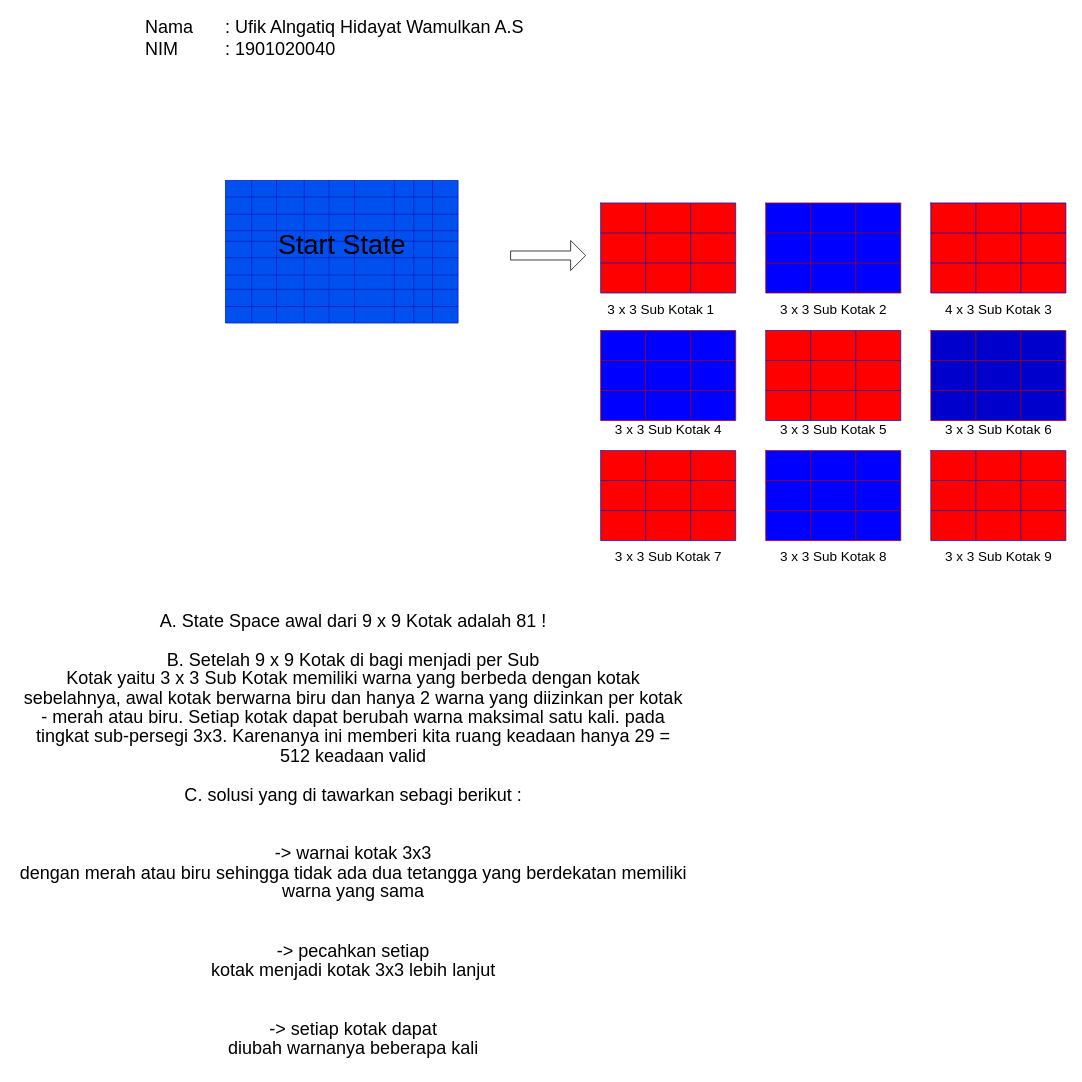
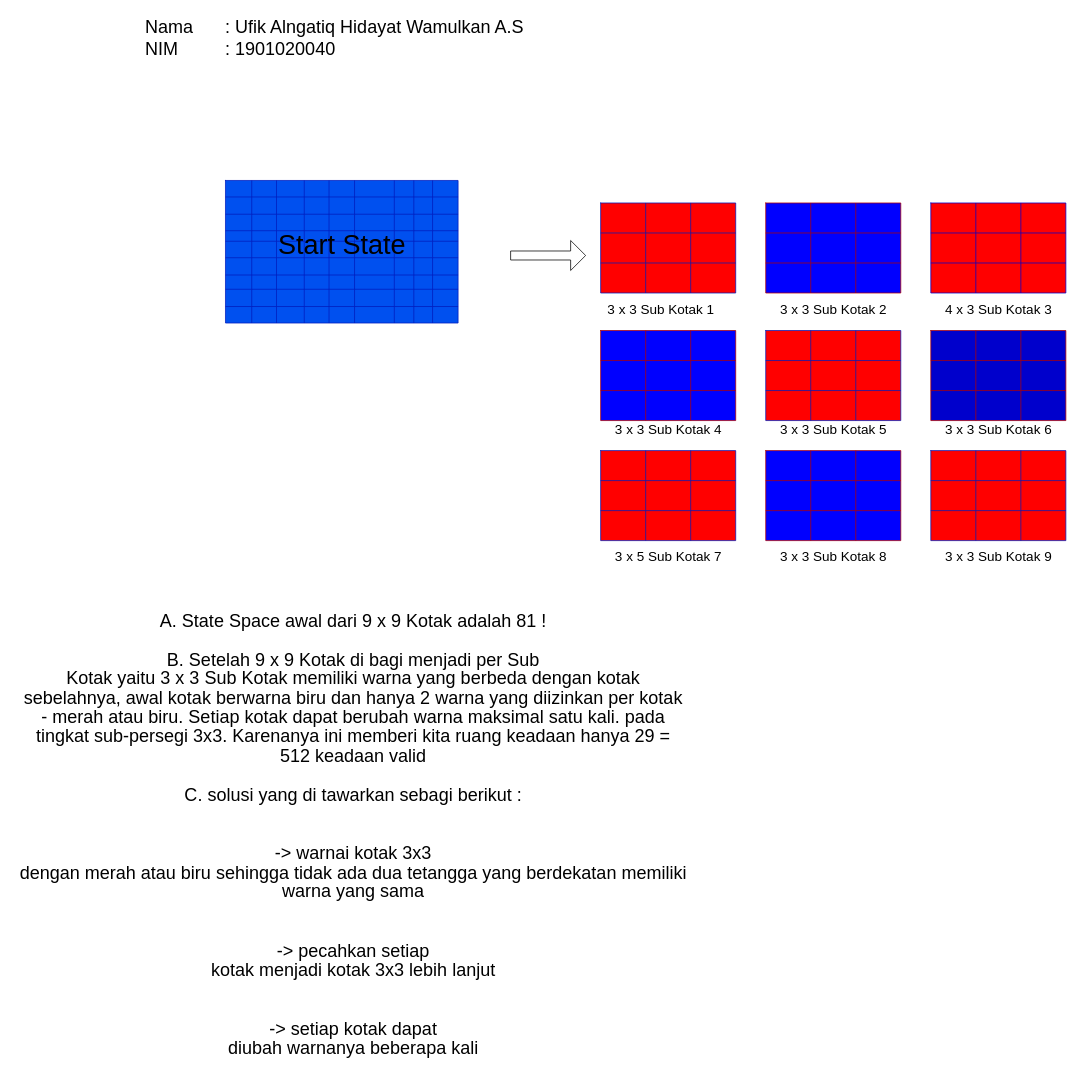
(668, 552) -> (668, 552)
